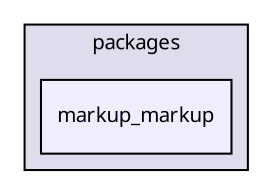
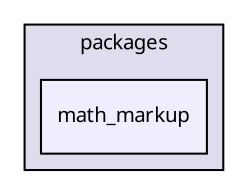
(136, 117) -> (124, 117)
